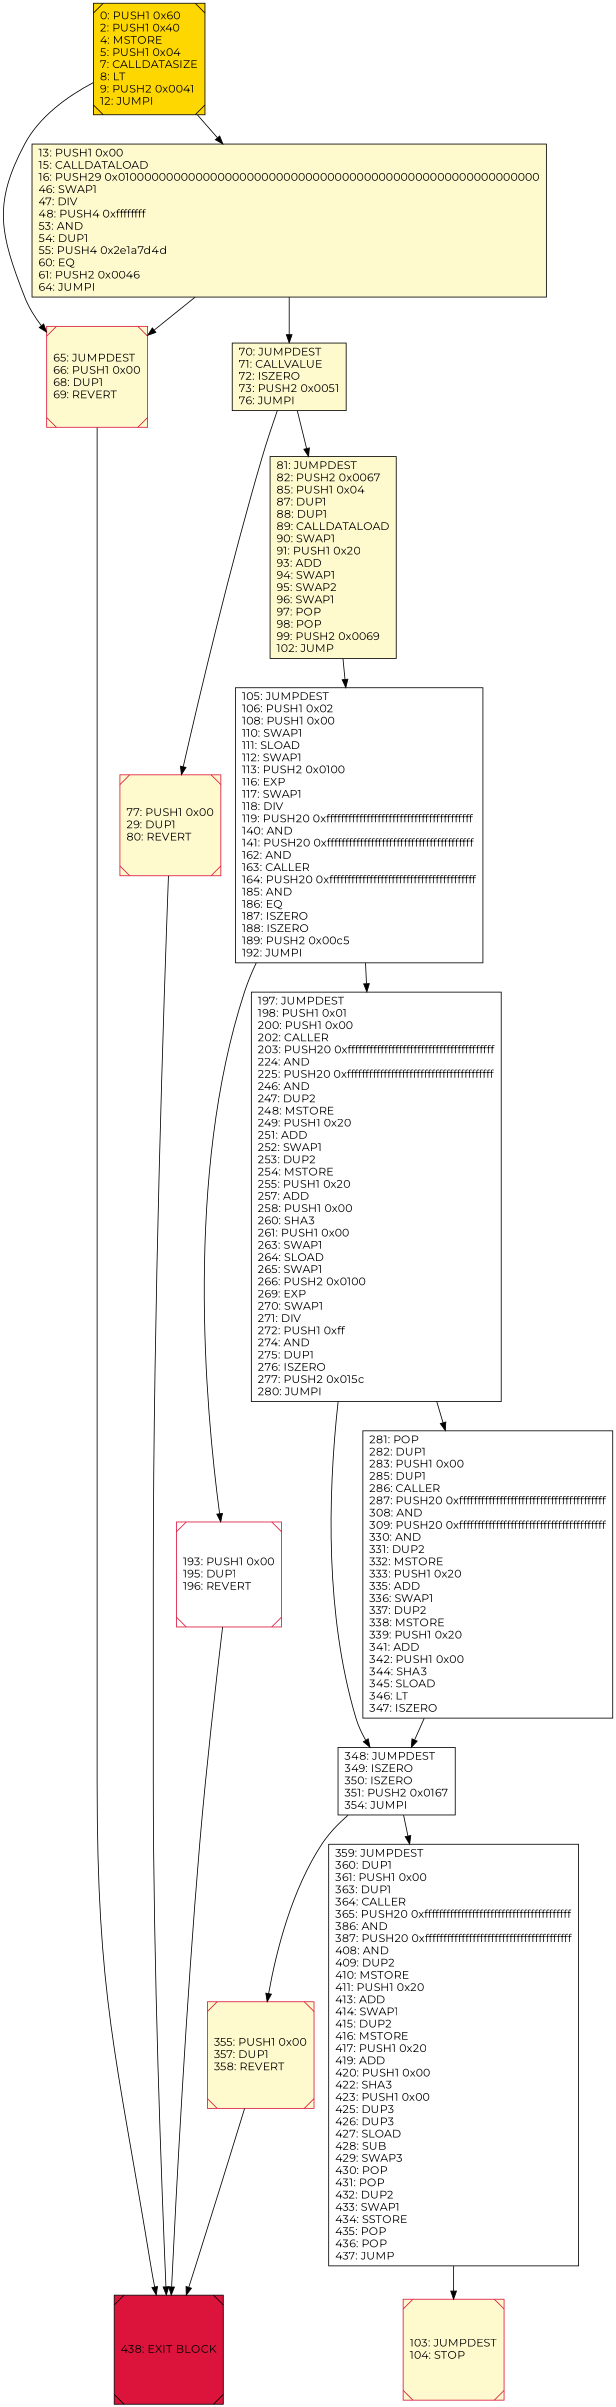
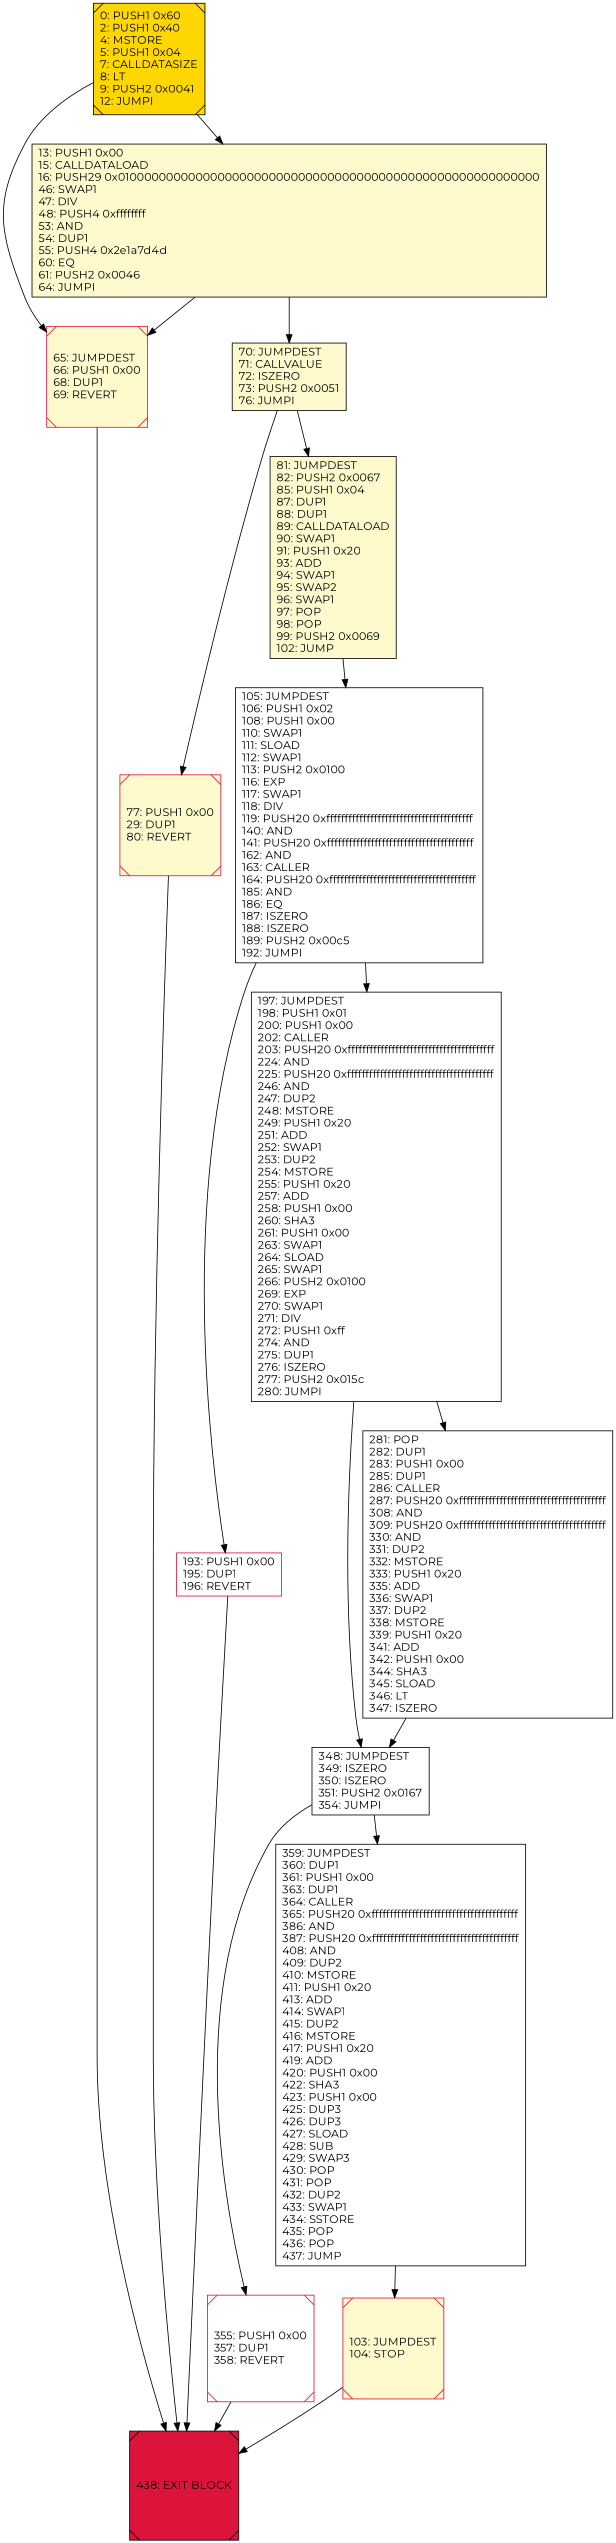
(229, 1574) -> (229, 1574)
(261, 2055) -> (261, 2348)
none -> (295, 2419)
